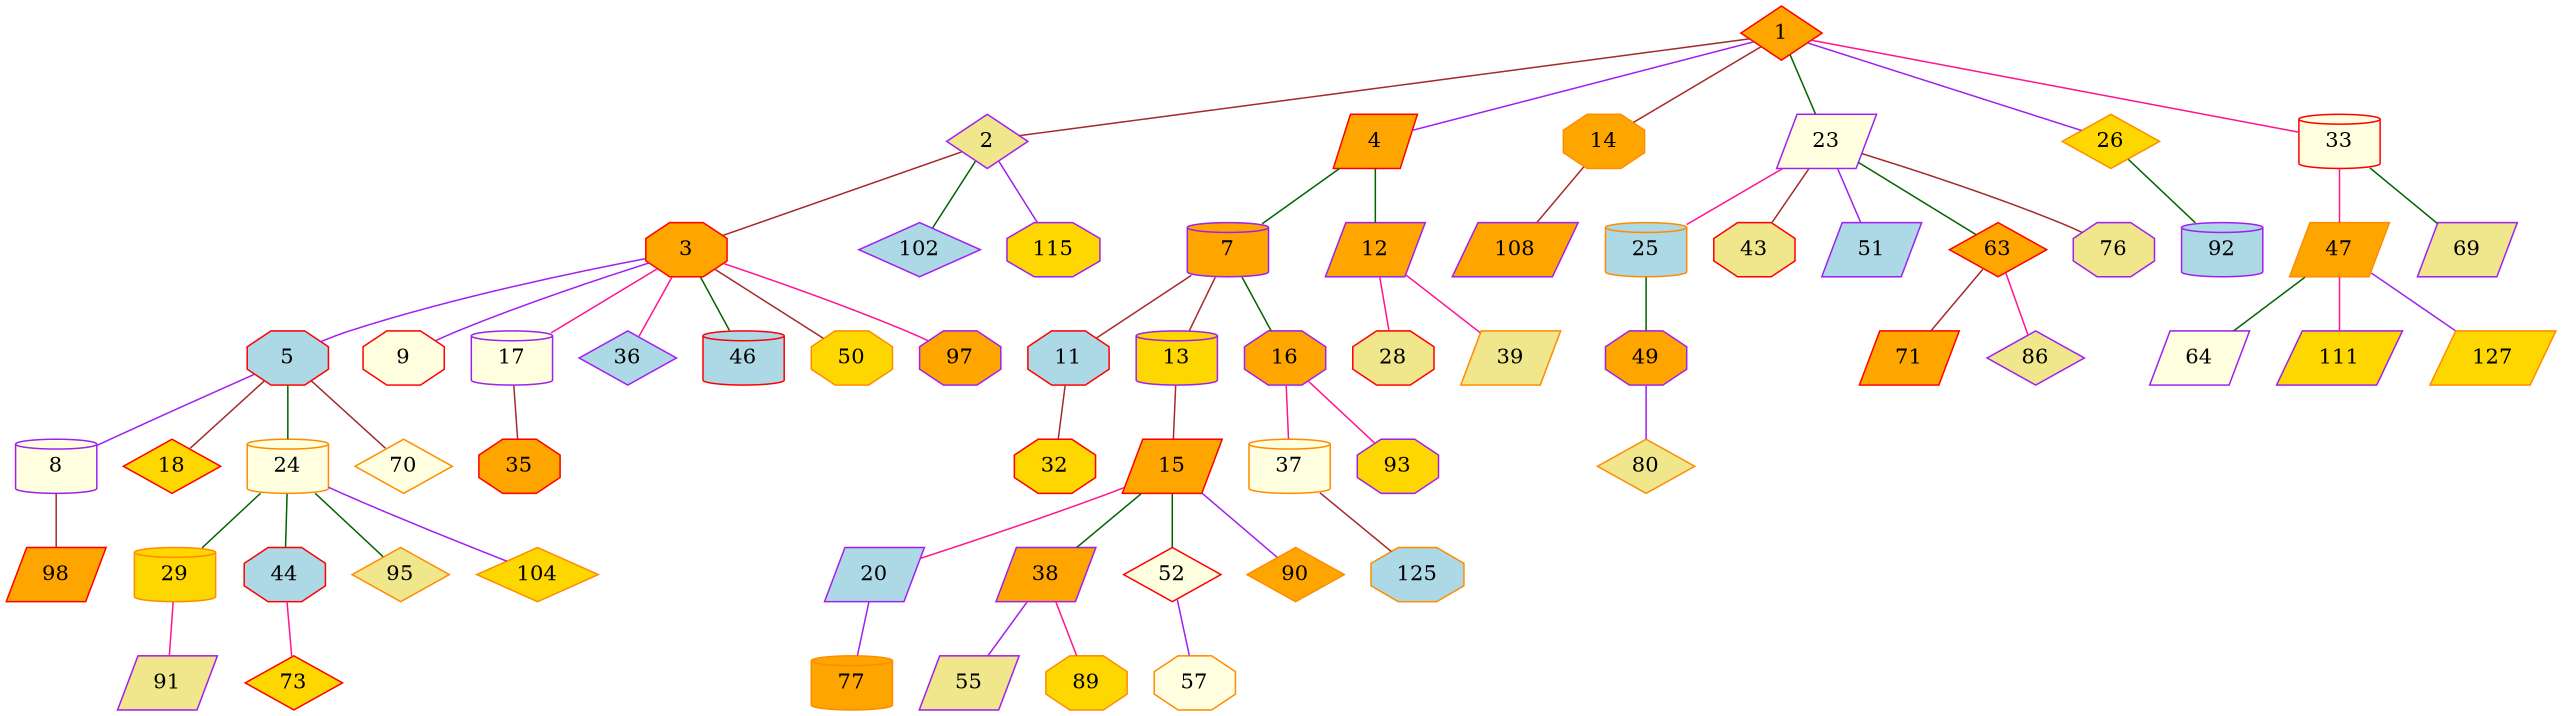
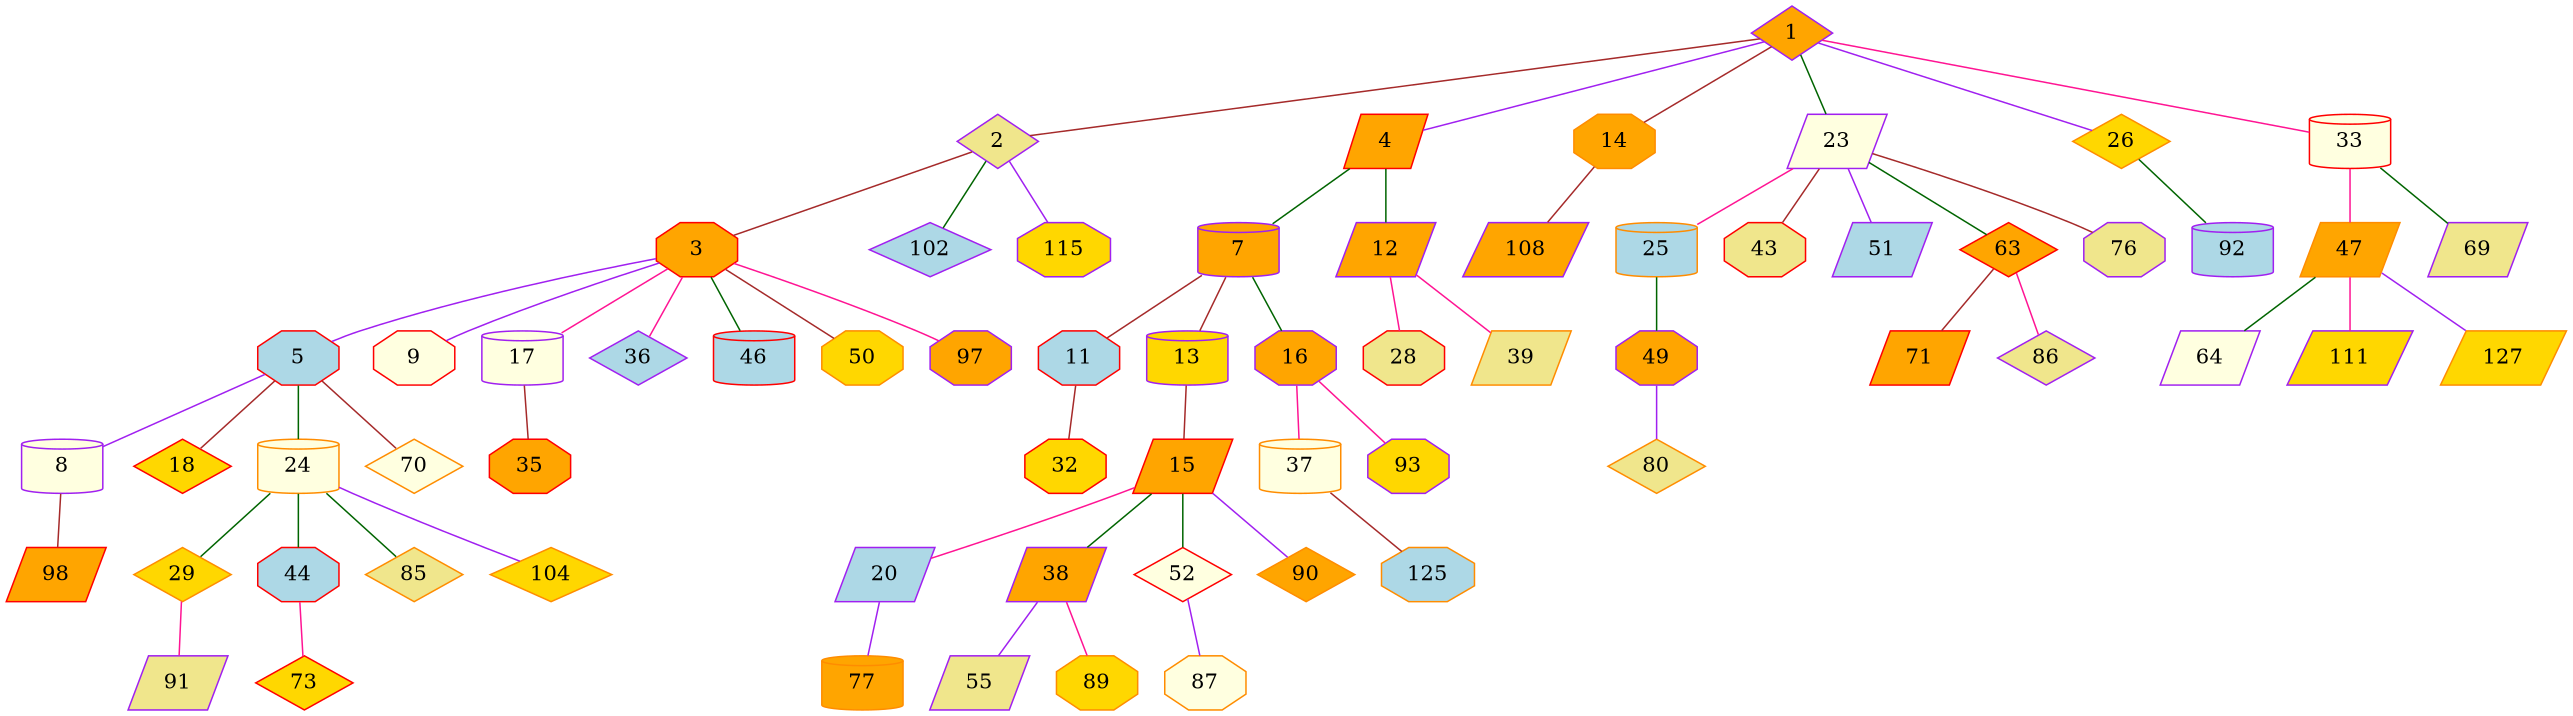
(1782, 33) -> (1792, 33)
(175, 575) -> (183, 575)
(401, 575) -> (414, 575)
(1195, 683) -> (1205, 683)
